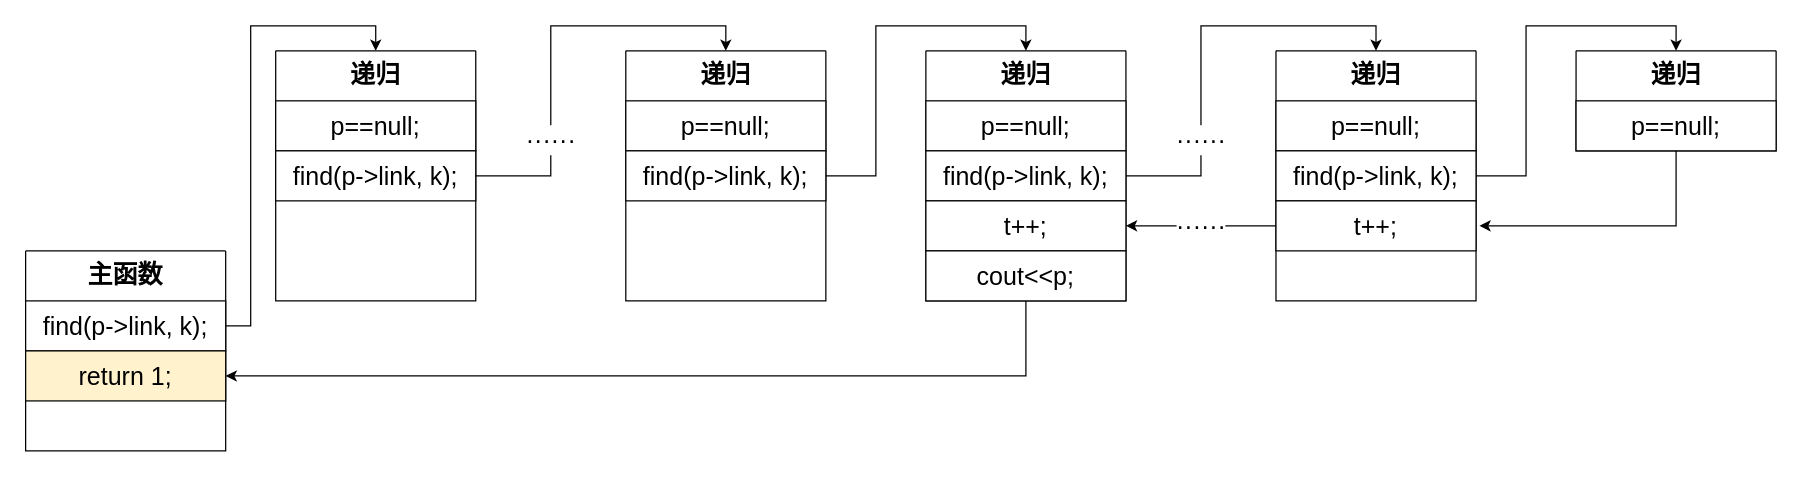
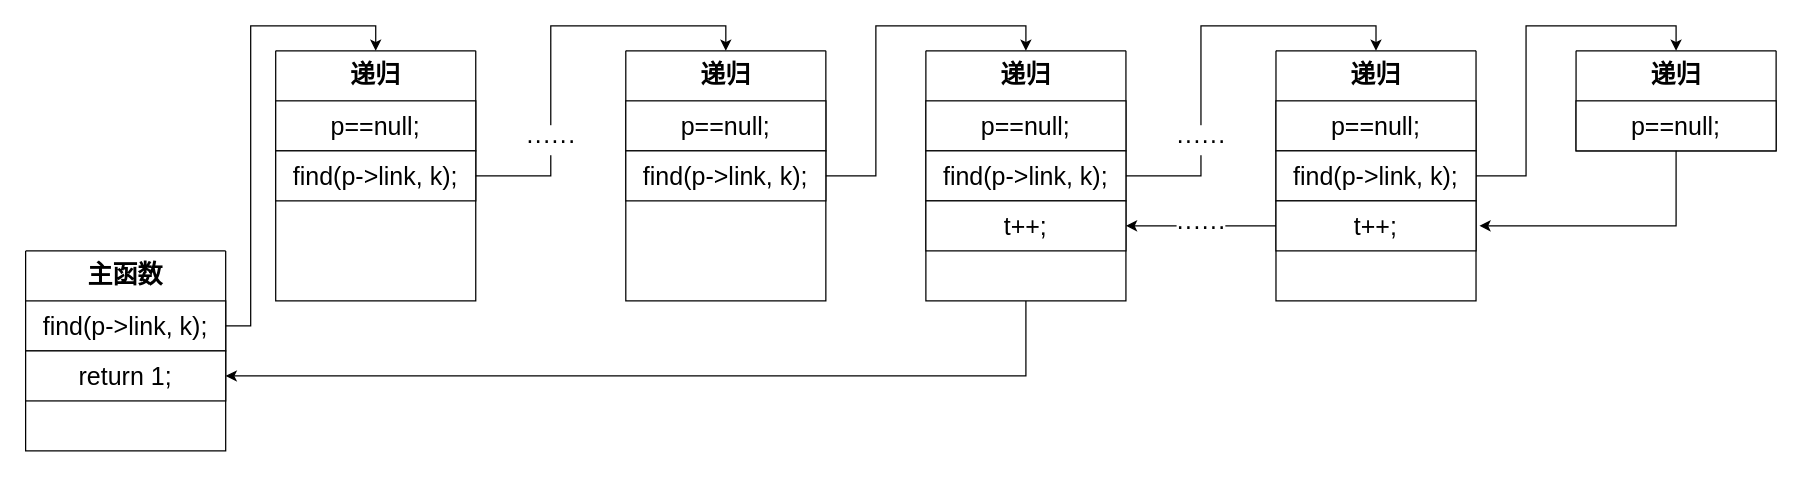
(1026, 276) -> none
(126, 376) -> (126, 376)
